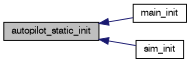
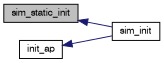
(160, 13) -> none
(51, 31) -> (41, 13)
none -> (41, 49)
